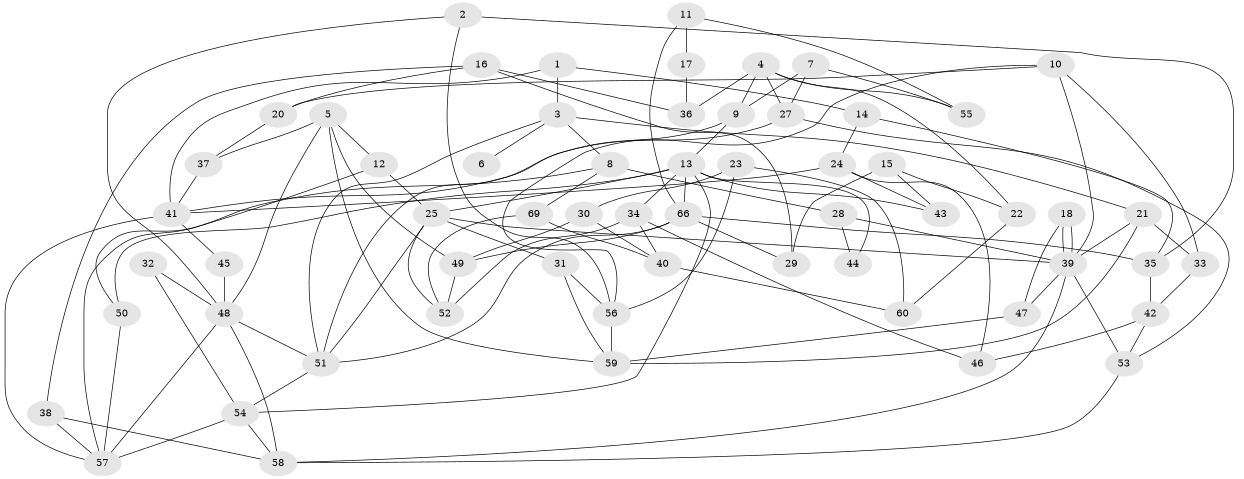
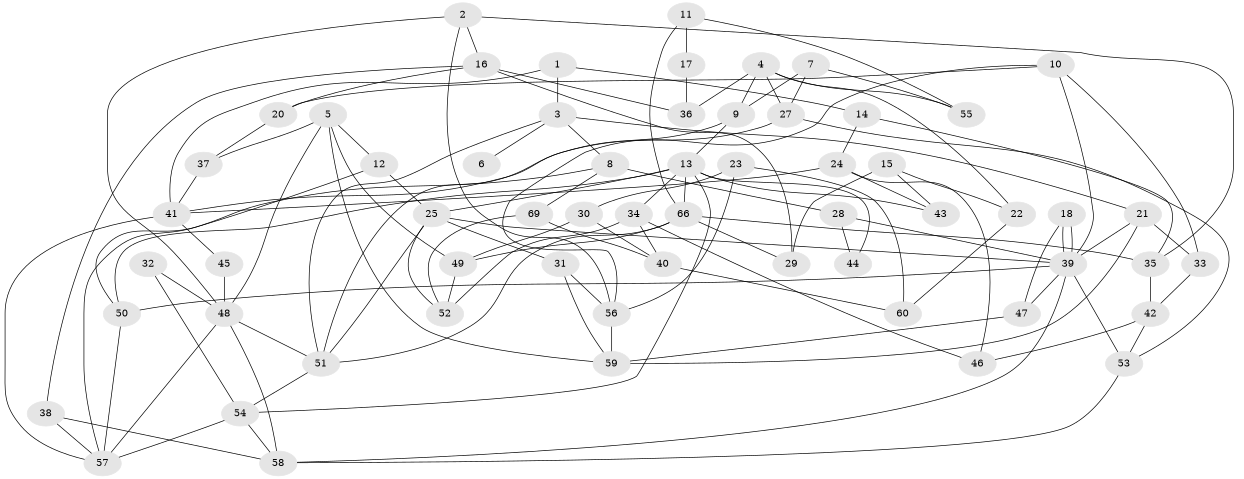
none -> (472, 40)
none -> (594, 284)
